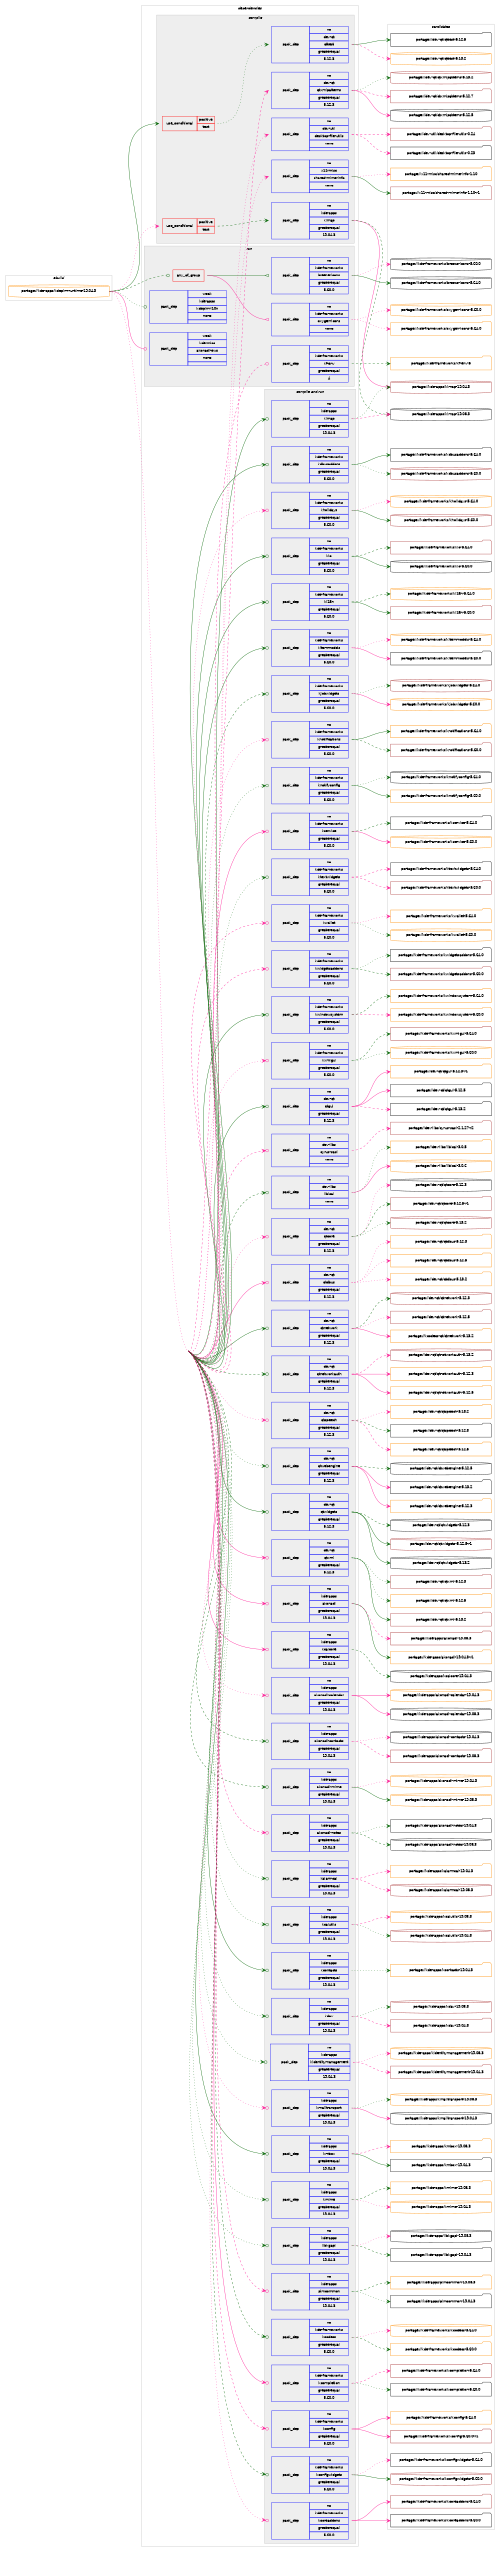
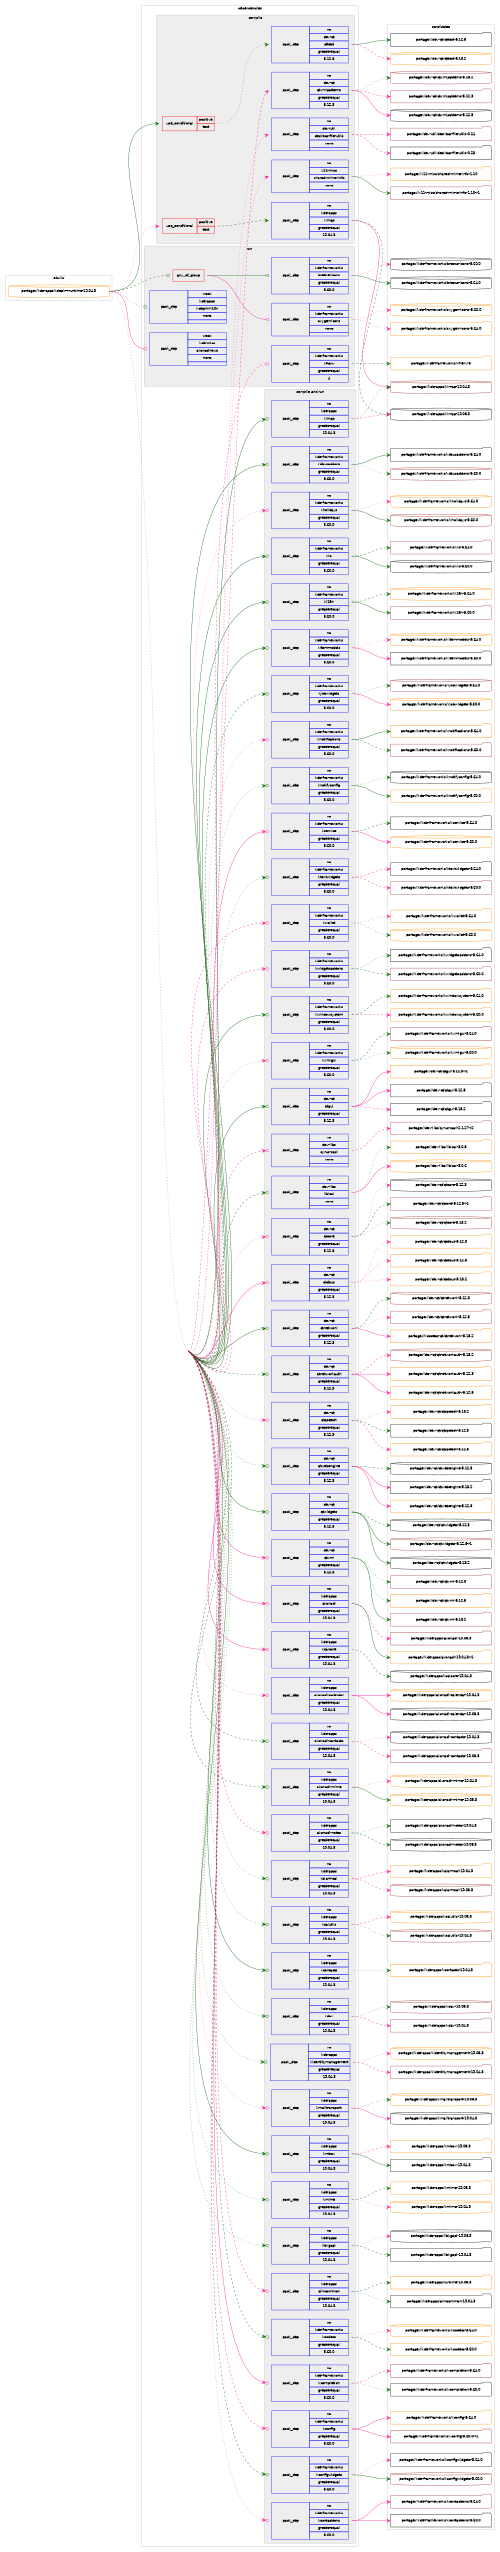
(441, 97) -> (441, 97)
(441, 2283) -> (441, 2283)
